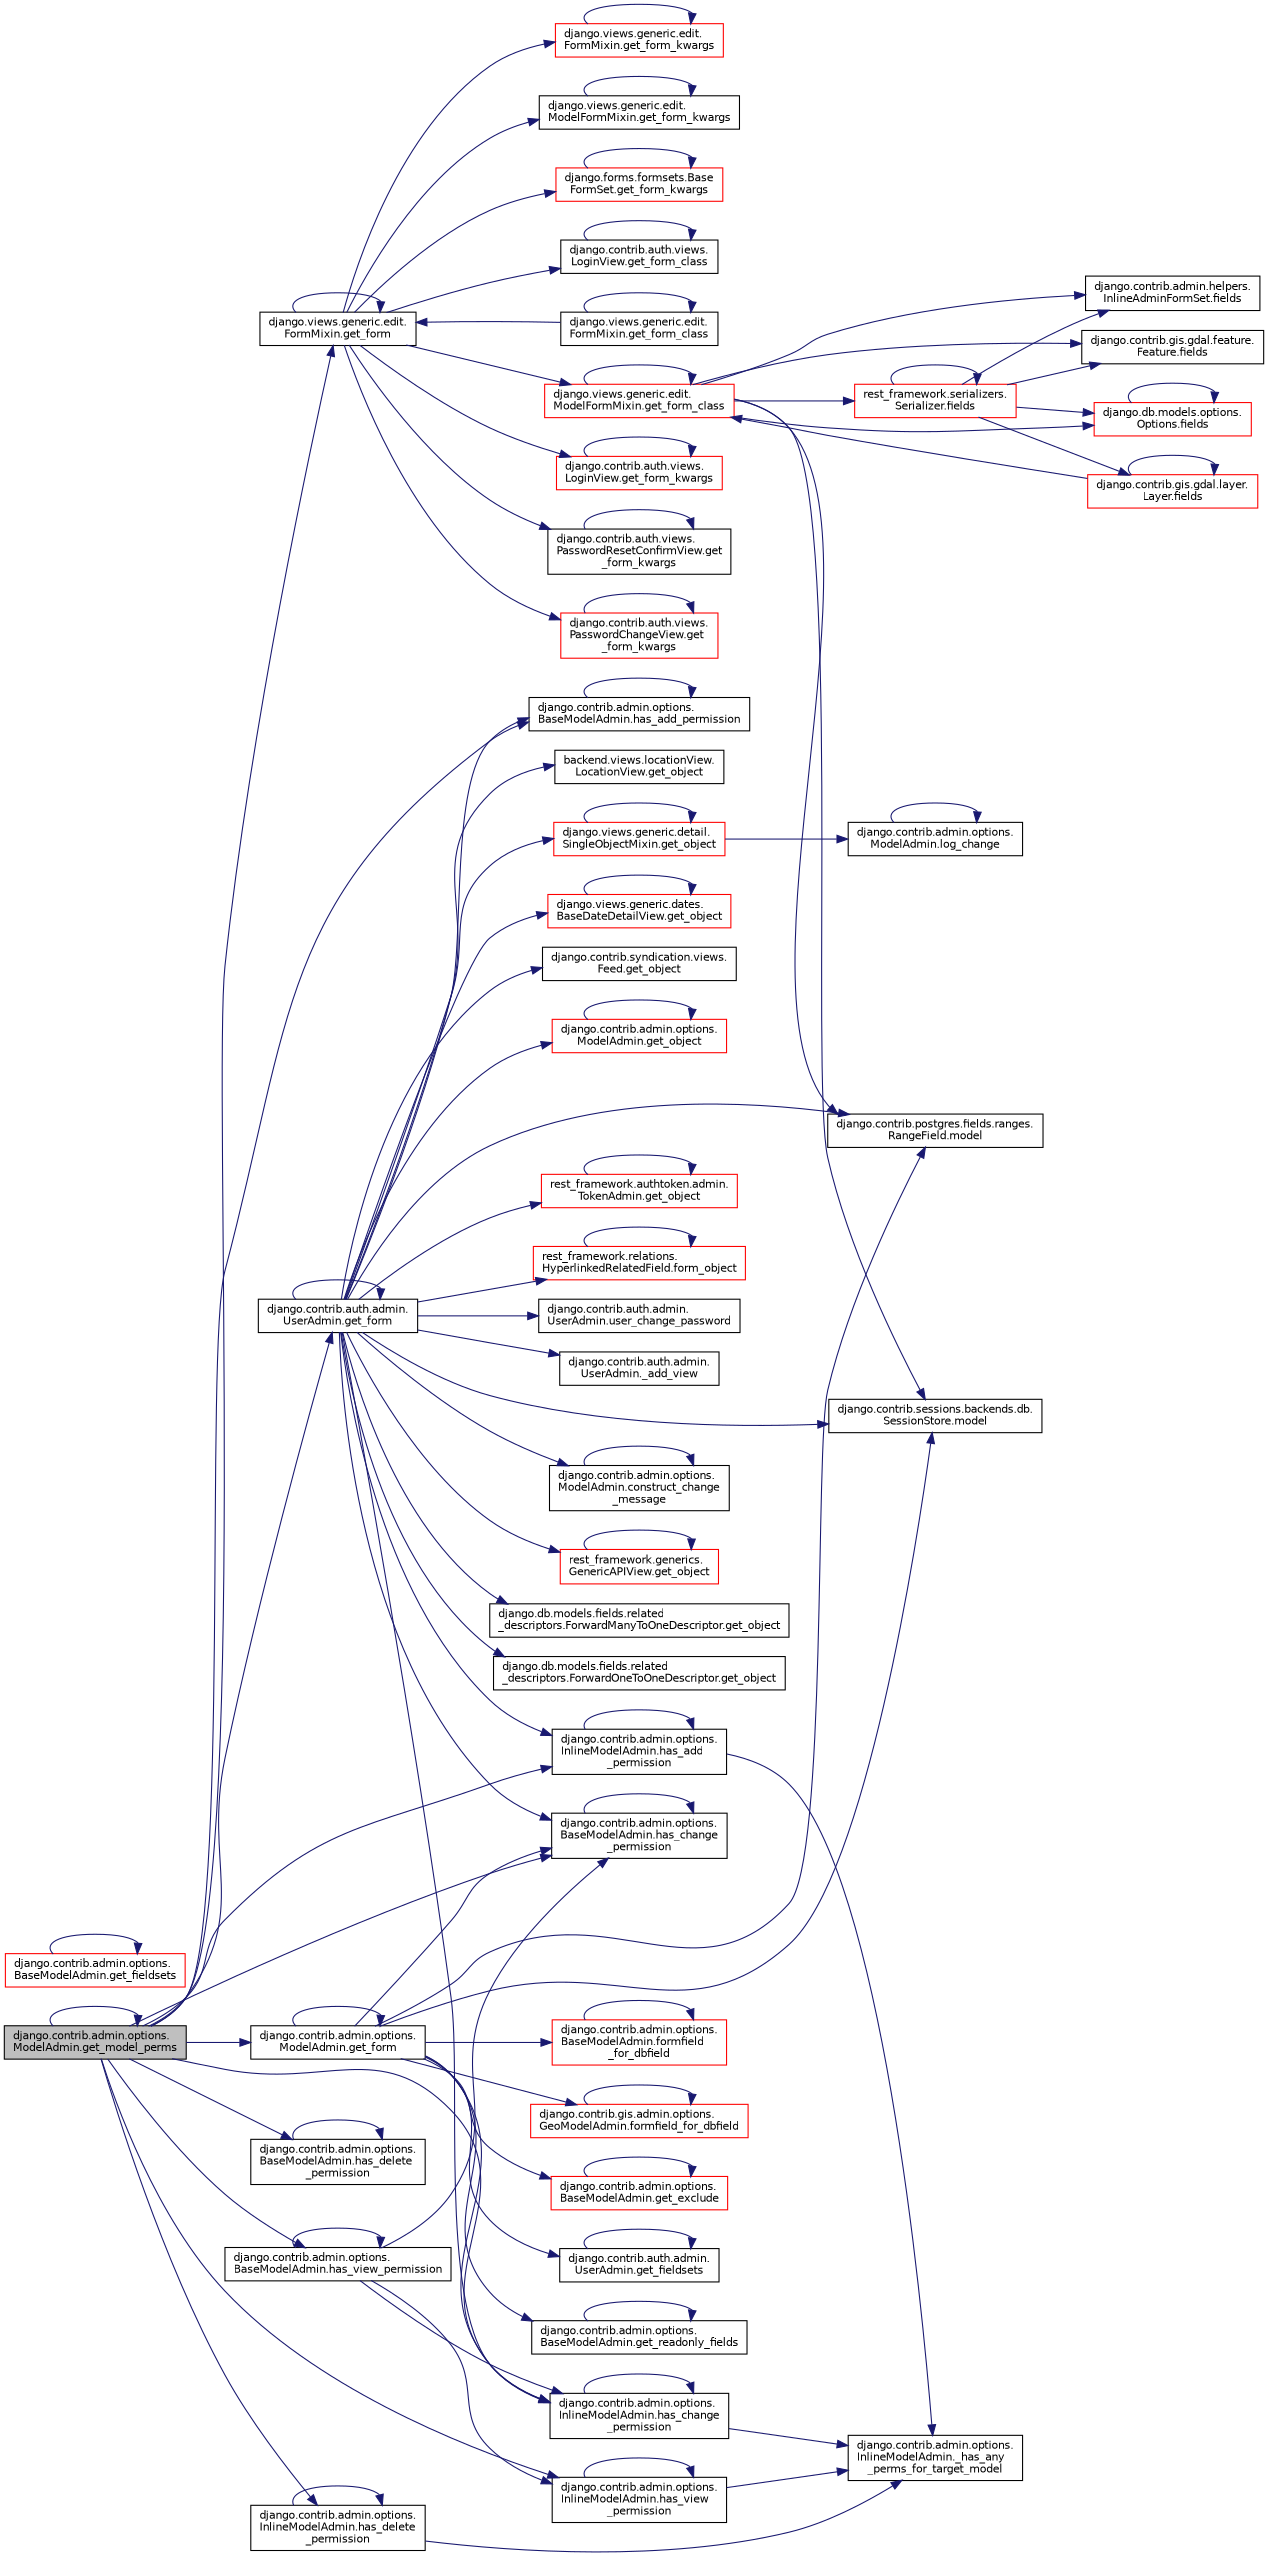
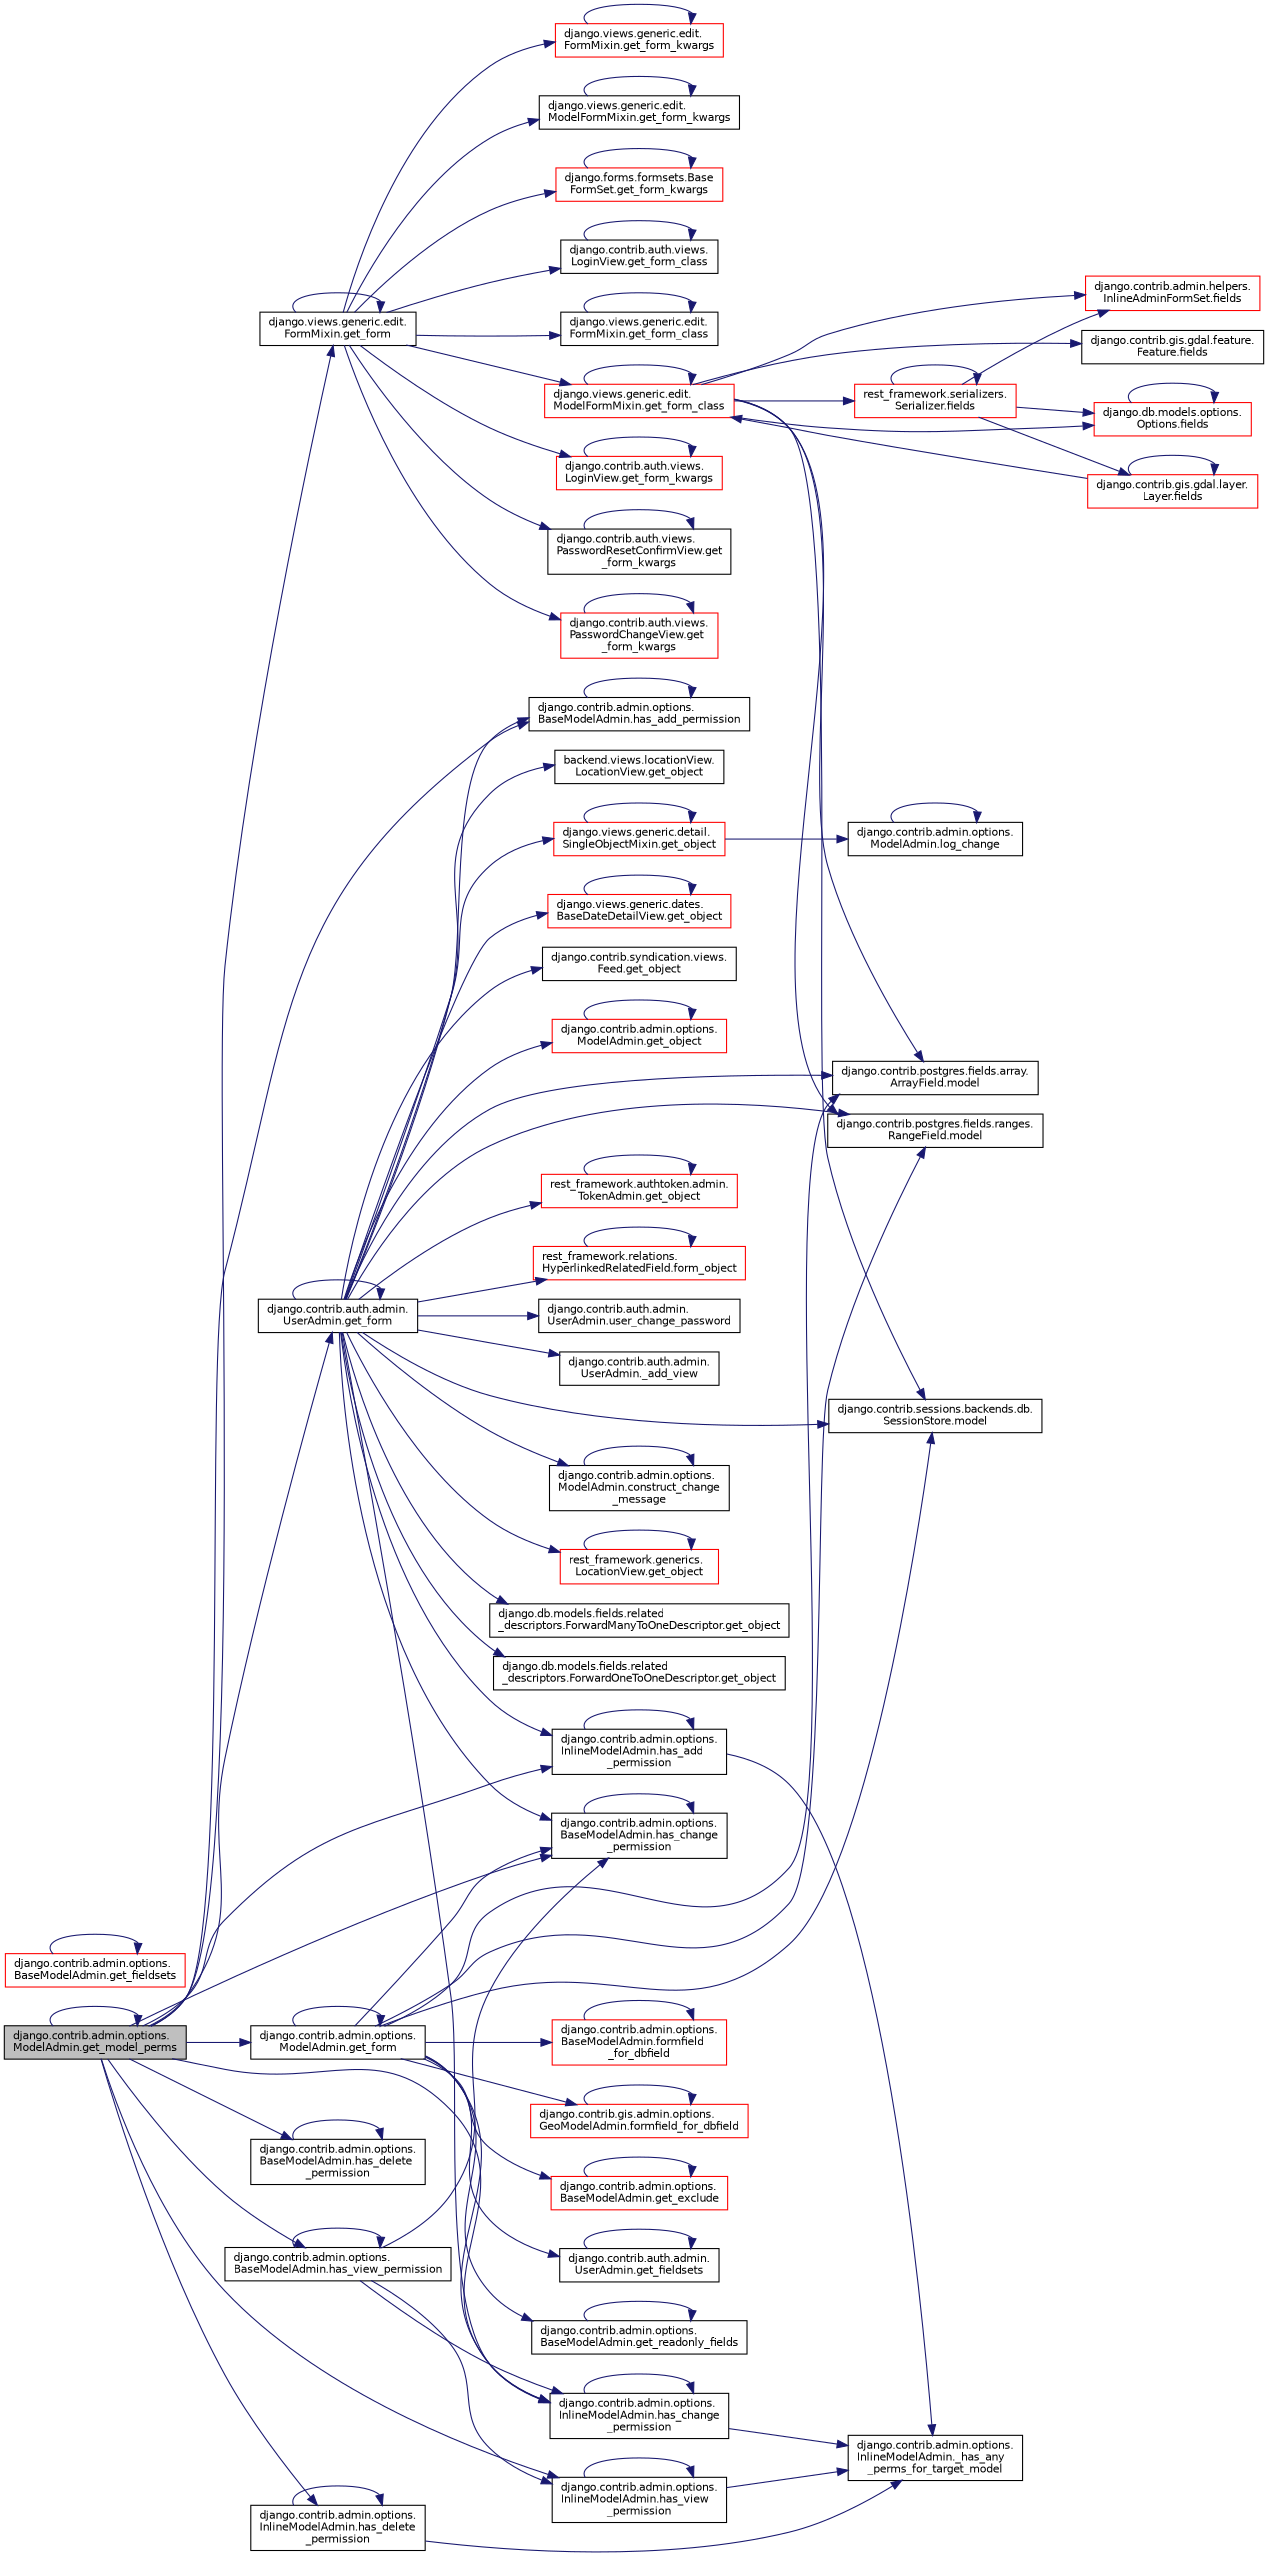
(1173, 293) -> (1173, 293)
(494, 322) -> (483, 336)
(1049, 375) -> none
none -> (935, 1078)
(639, 1567) -> (639, 1567)
